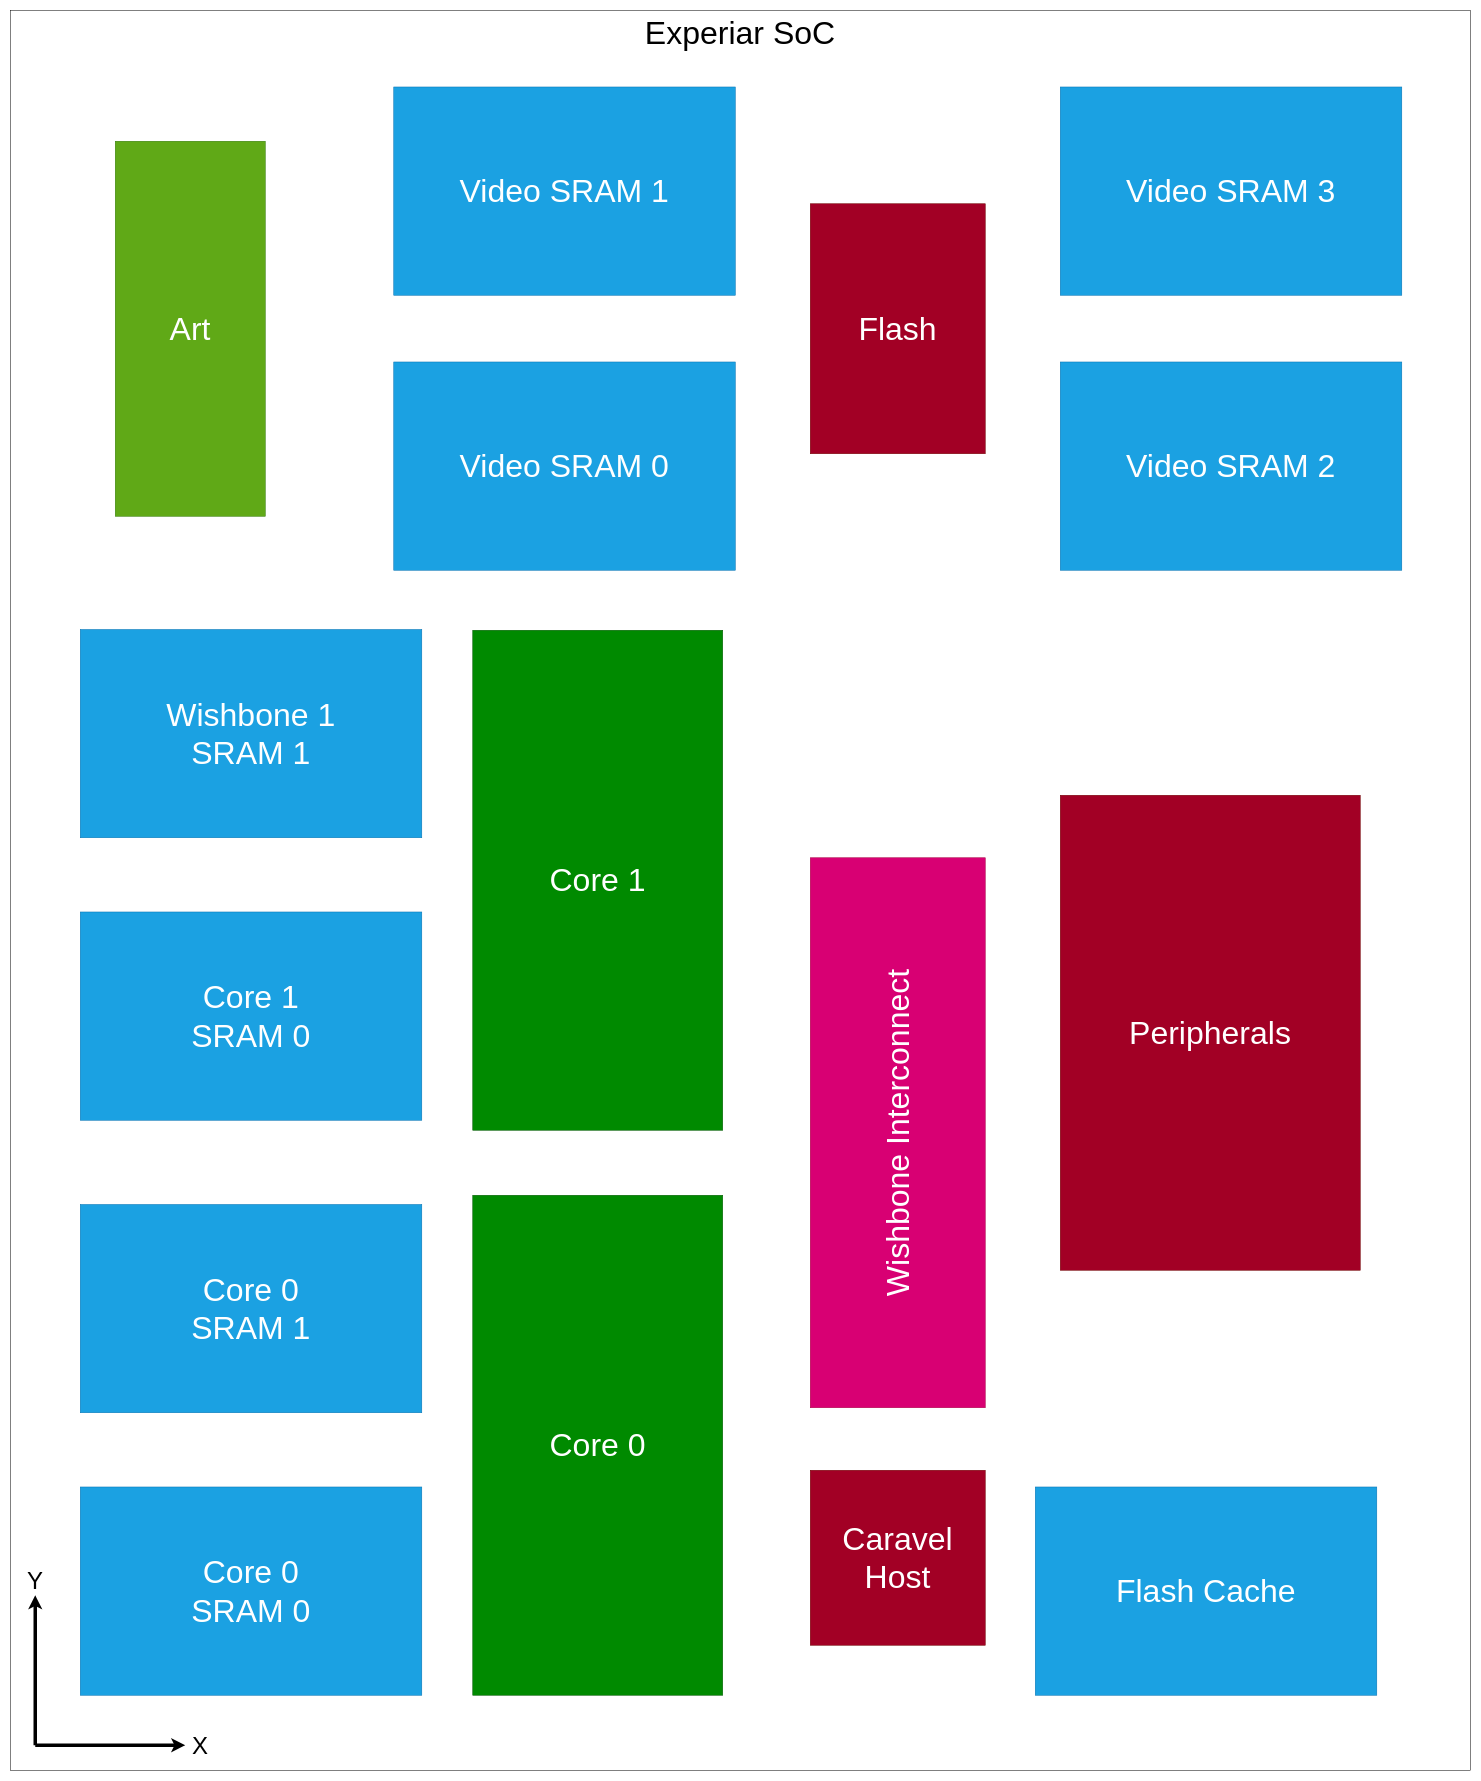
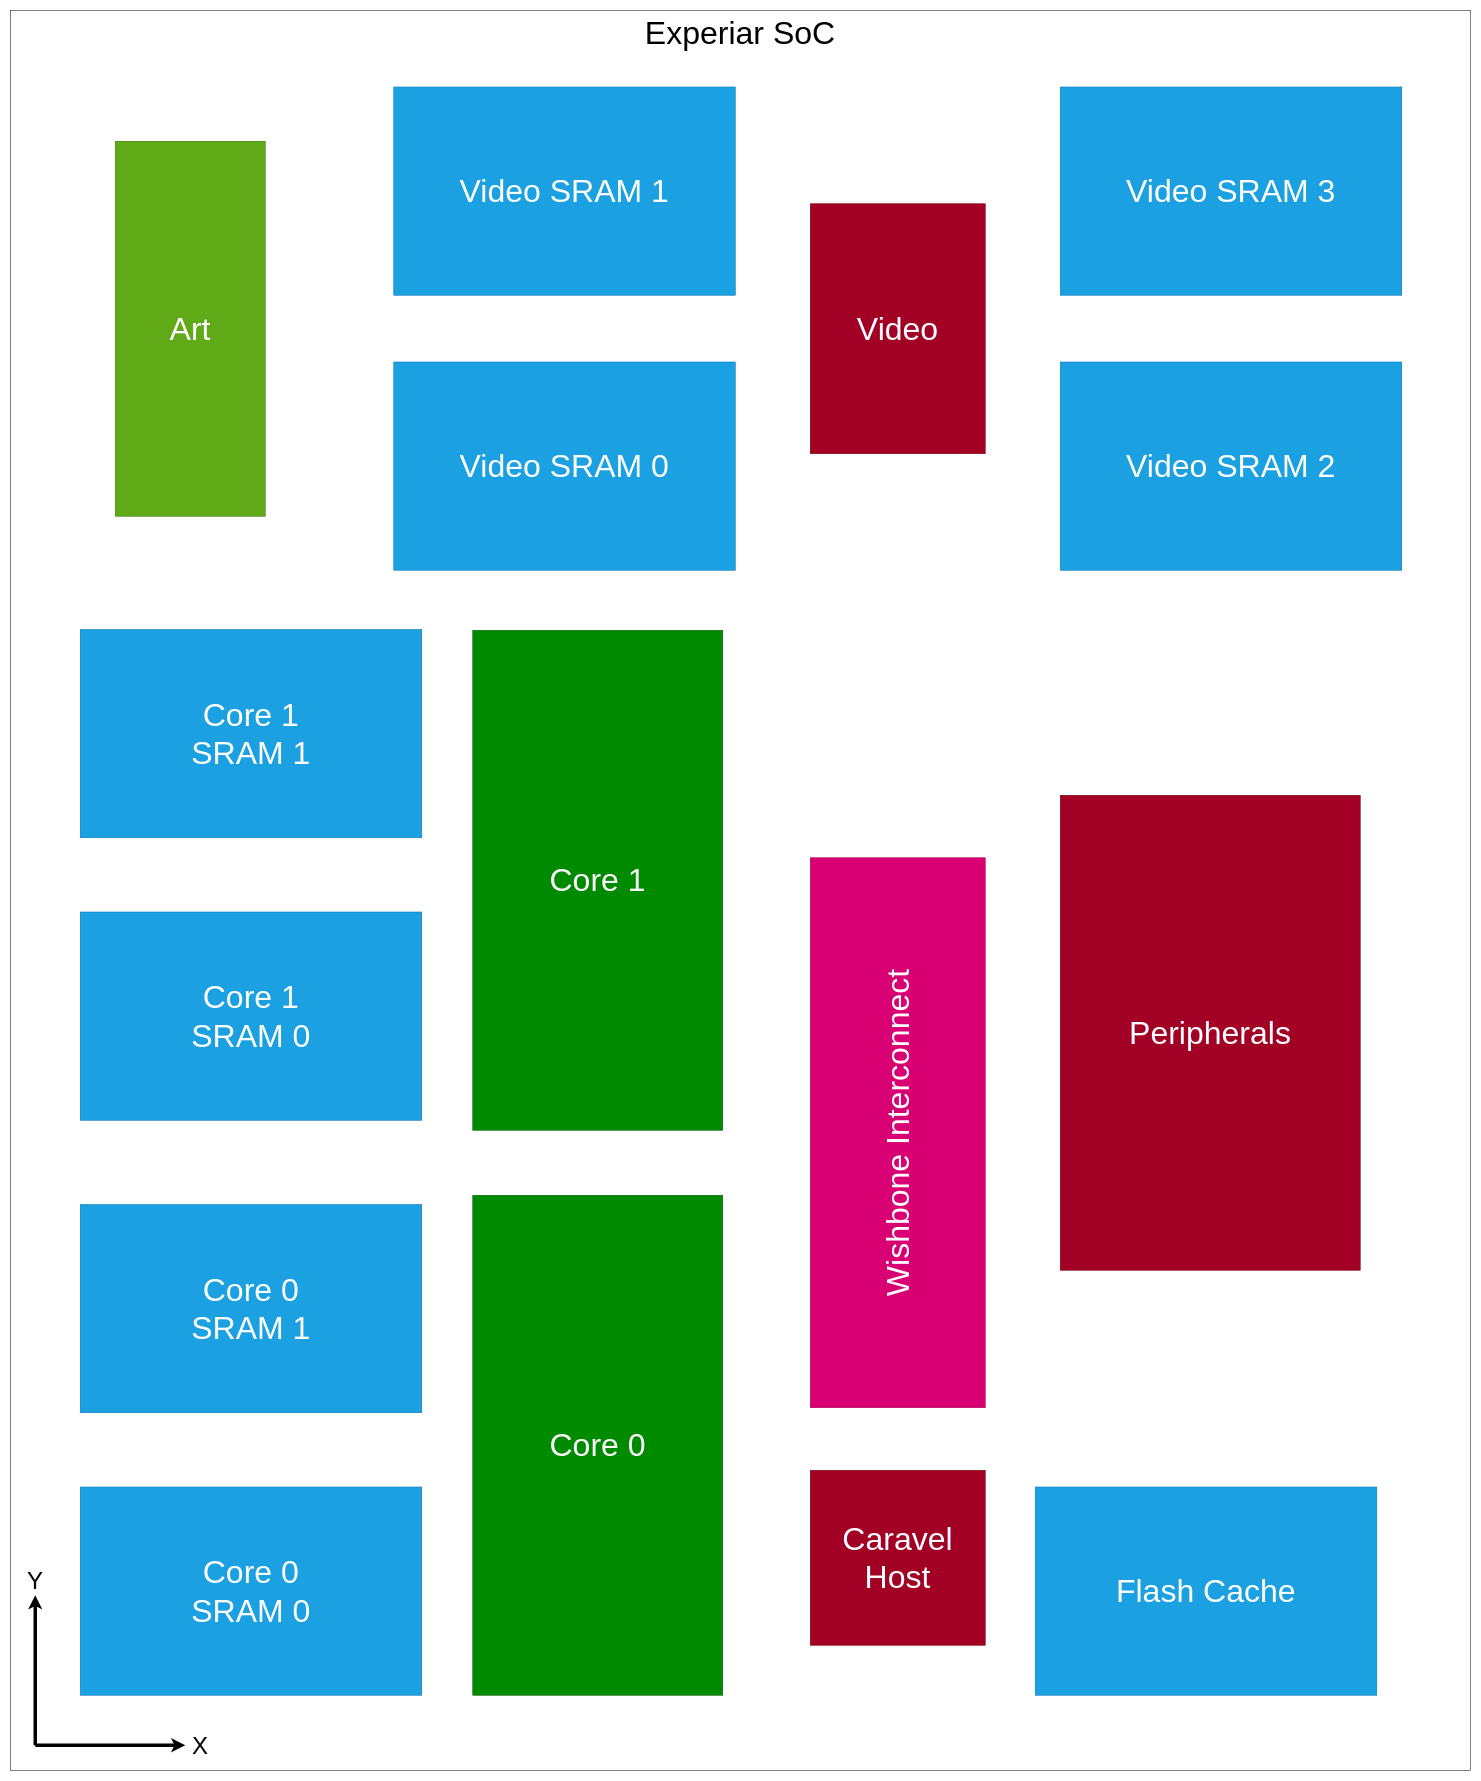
(898, 329) -> (898, 329)
(251, 734) -> (251, 734)
